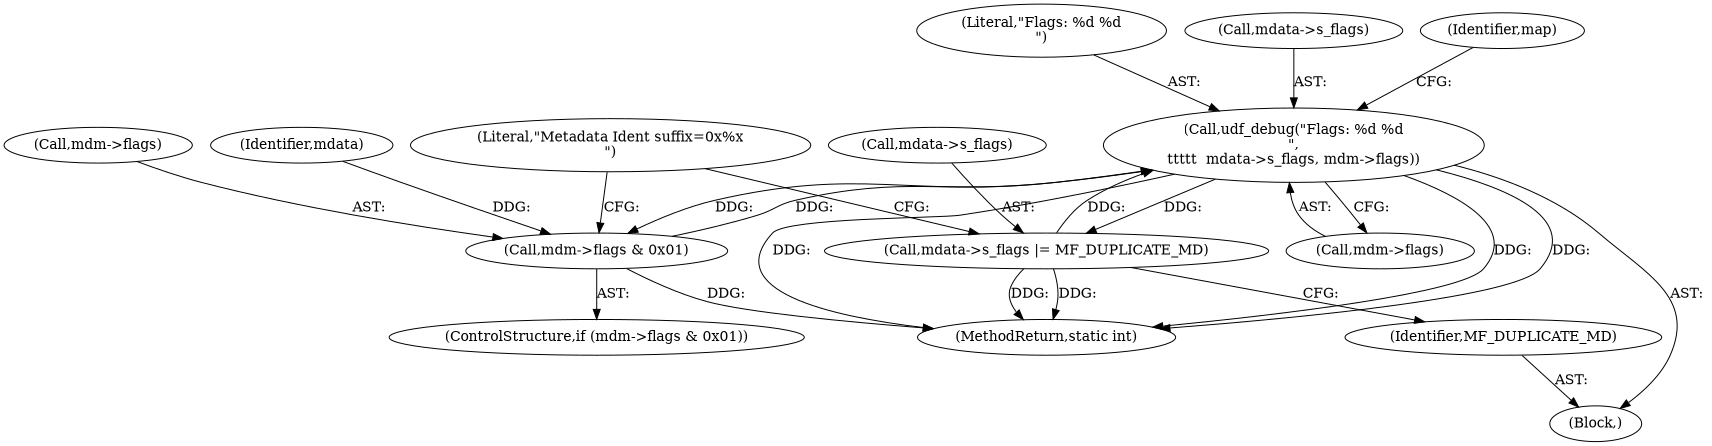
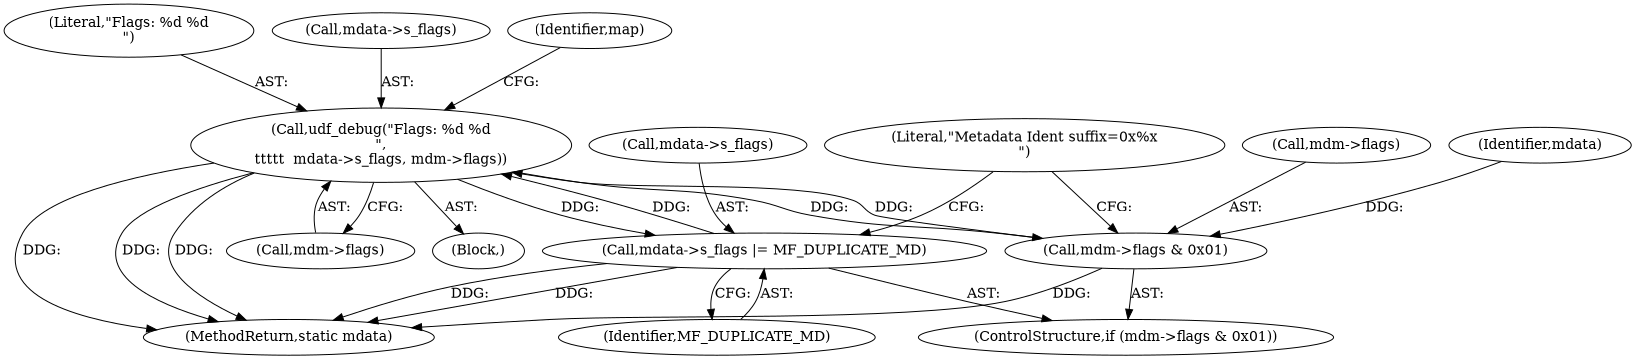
none -> (935, 294)
(1047, 337) -> (289, 337)
(1547, 378) -> (756, 301)
